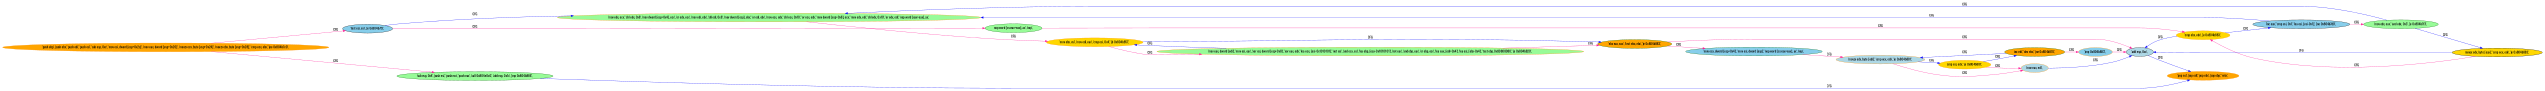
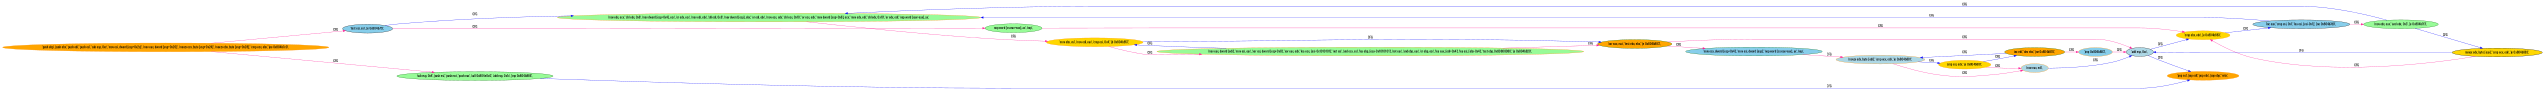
(2161, 39) -> (2168, 44)
(1635, 44) -> (1635, 44)
